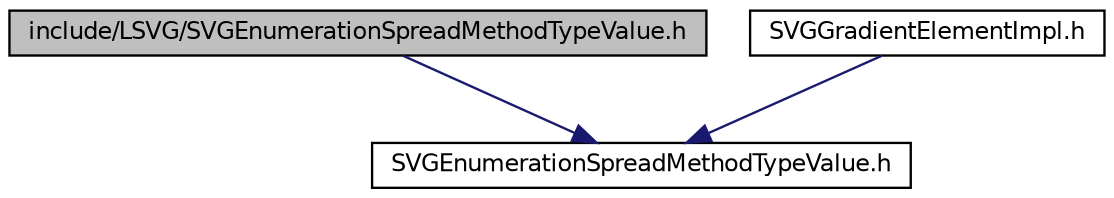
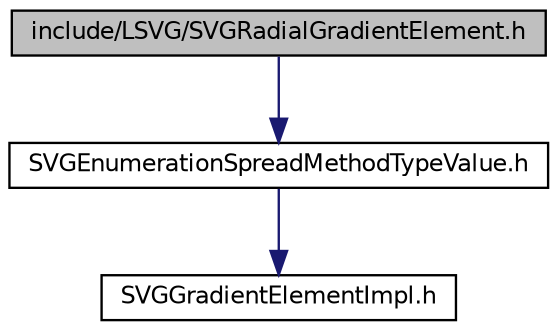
(358, 33) -> (279, 33)
(795, 94) -> (279, 220)
